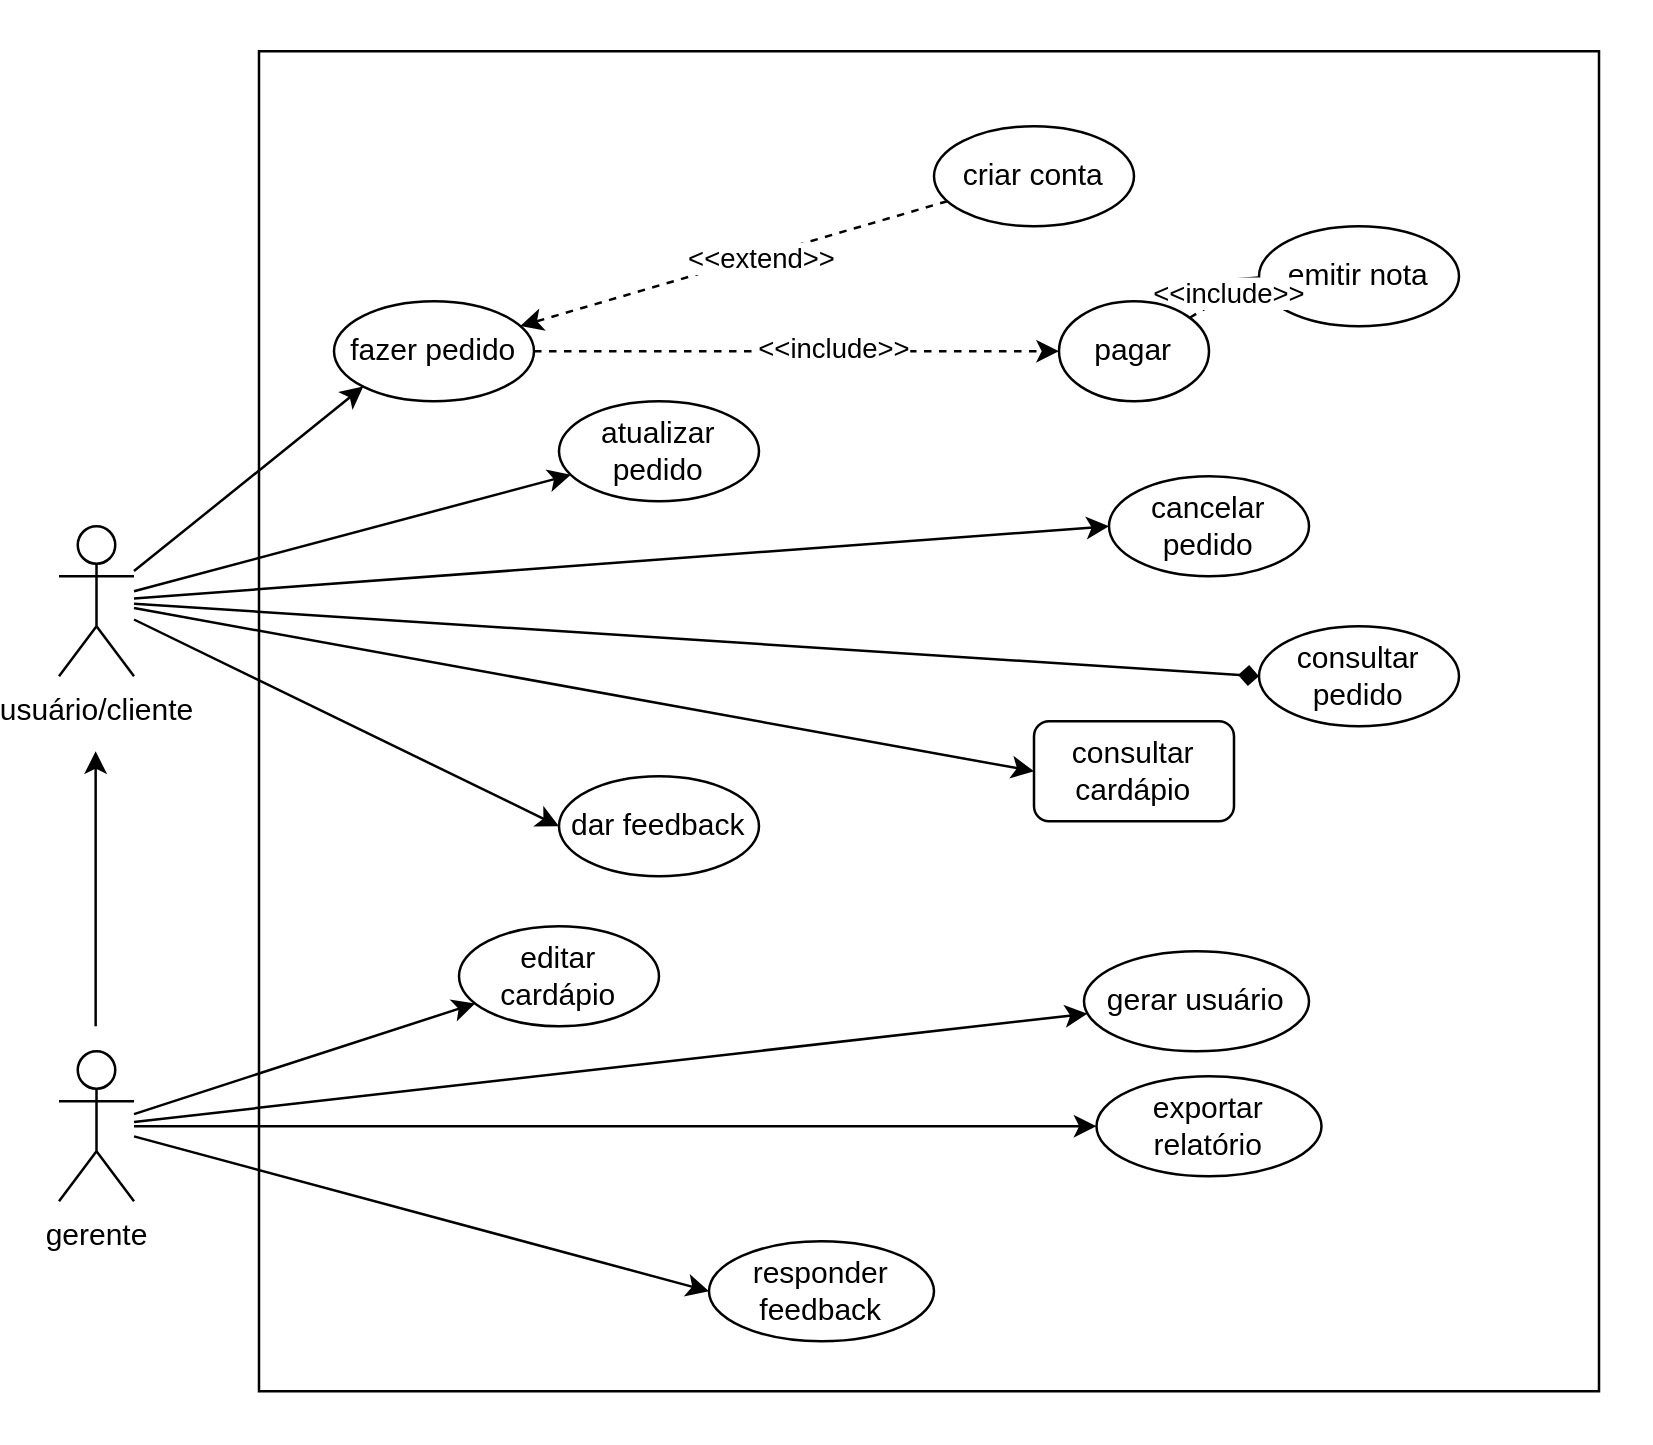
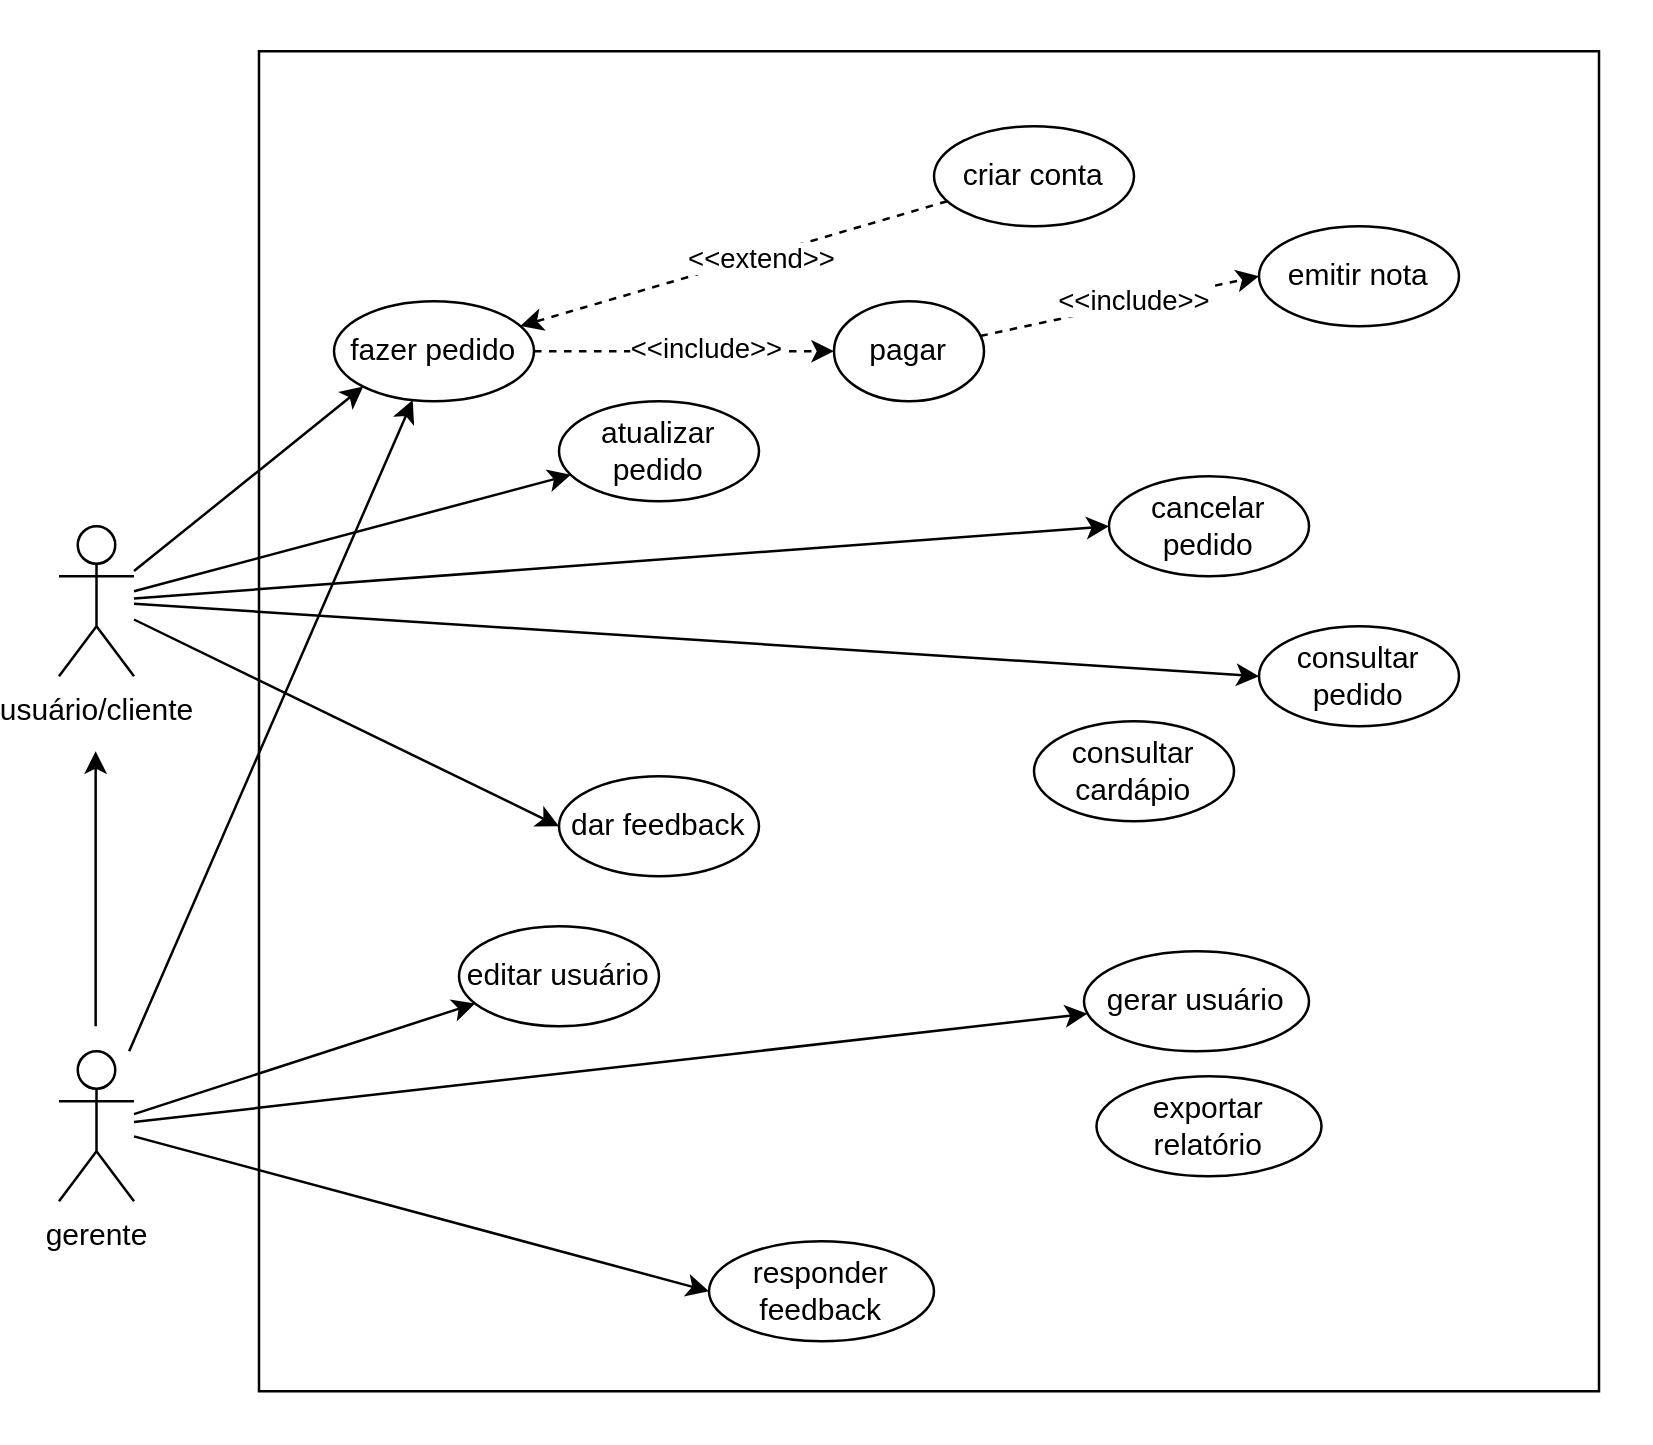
(1134, 351) -> (909, 351)
(1238, 675) -> (1239, 675)
(665, 704) -> none
(1134, 771) -> (1134, 771)
(559, 976) -> (559, 976)
(607, 1126) -> (206, 874)
